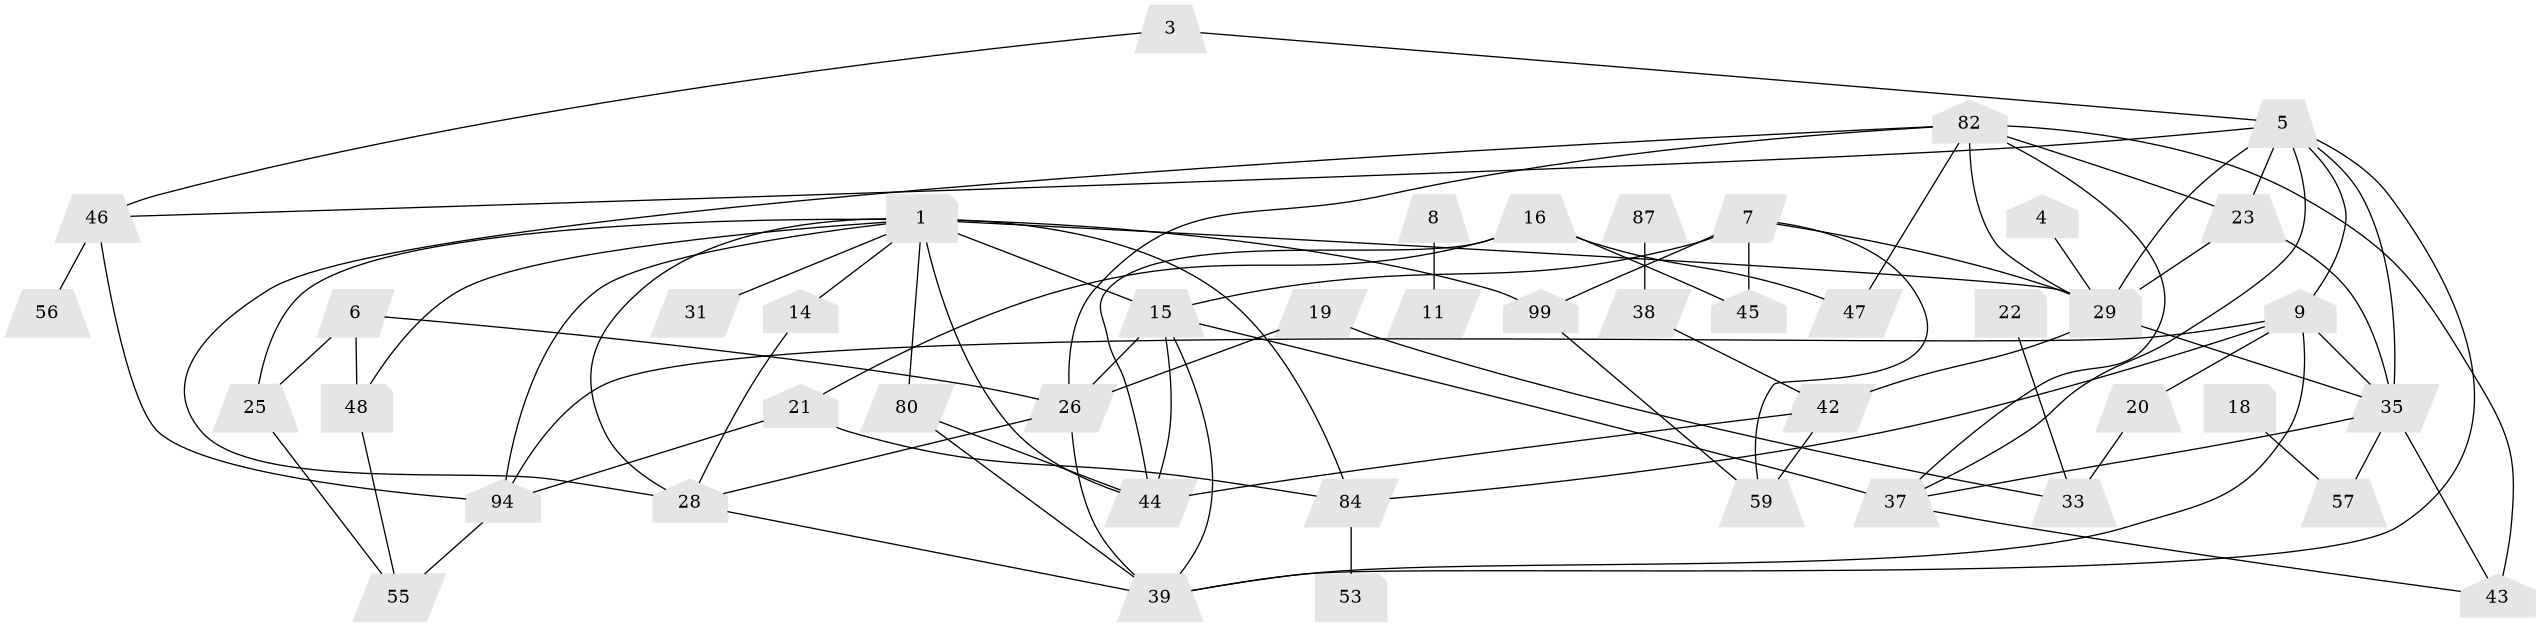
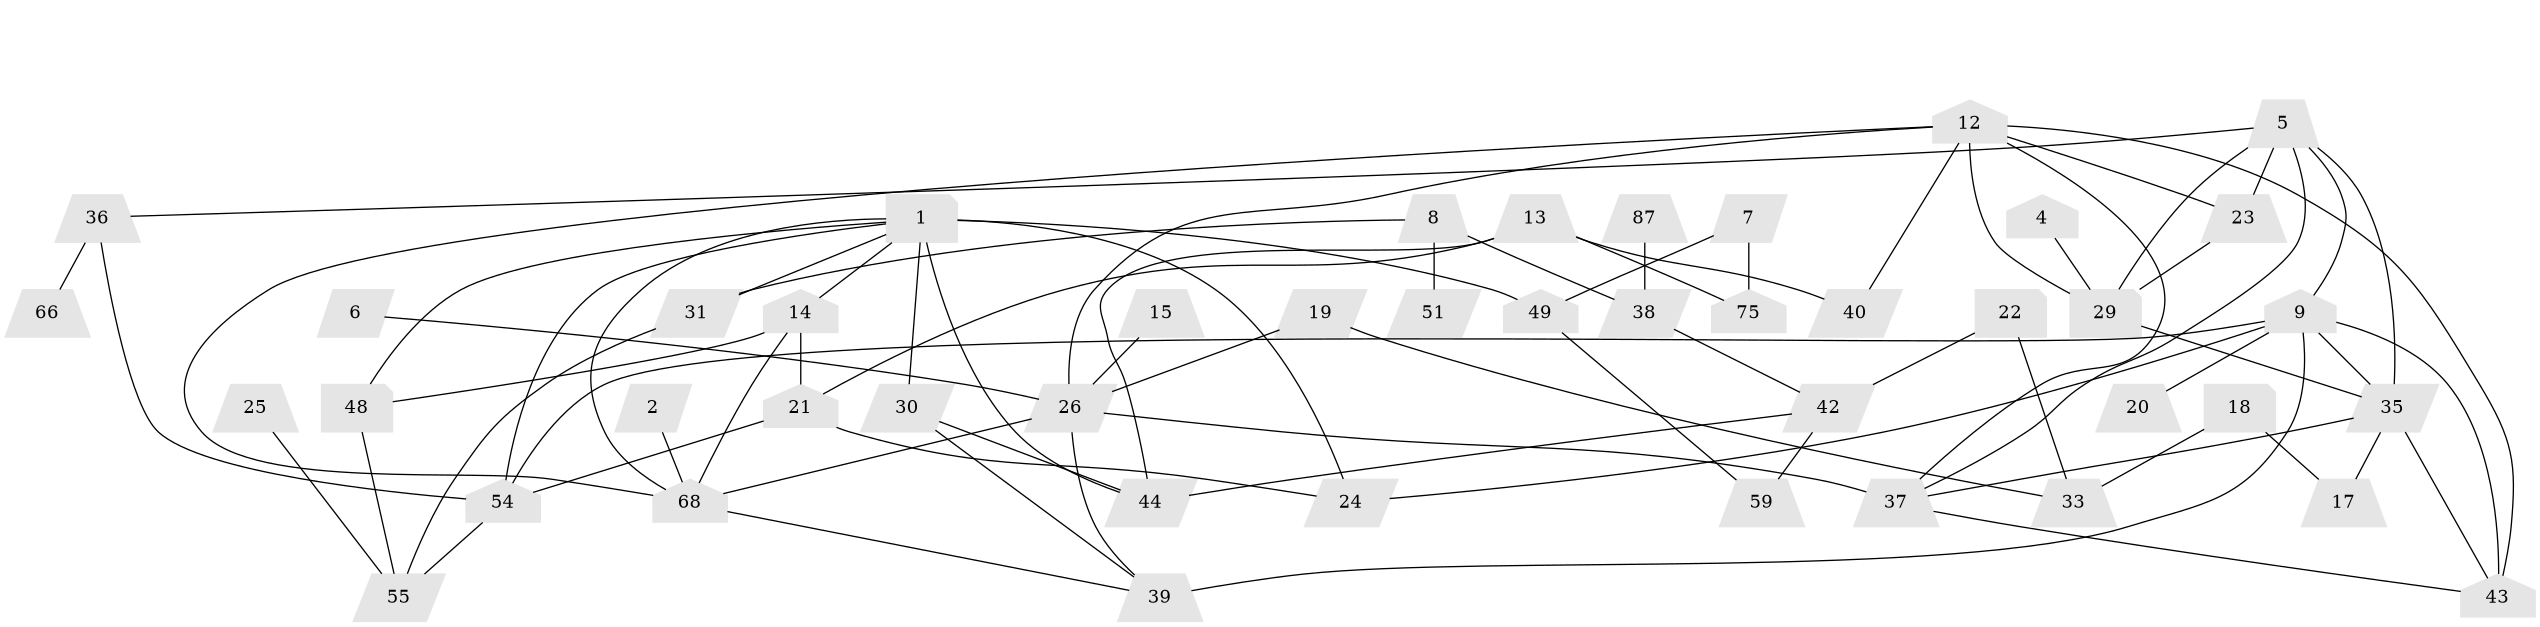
(1171, 29) -> none
(1970, 124) -> (1970, 124)
(98, 219) -> (98, 219)
(1535, 219) -> (1535, 219)
(660, 224) -> none
none -> (1053, 240)
(1514, 252) -> none
(1925, 253) -> none
(1045, 267) -> none
none -> (1541, 268)
(1467, 274) -> none
(2355, 299) -> none
(48, 313) -> (48, 313)
(1434, 313) -> (1434, 313)
(1541, 313) -> (1541, 313)
(1749, 313) -> (1749, 313)
(1855, 313) -> (1855, 313)
(1907, 359) -> none
(306, 361) -> none
(356, 361) -> (580, 373)
(1970, 363) -> (1924, 359)
none -> (801, 369)
(1533, 406) -> (1467, 445)
none -> (653, 408)
(907, 408) -> (907, 408)
(1171, 408) -> none
none -> (2467, 414)
none -> (501, 420)
(1211, 456) -> none
(2106, 456) -> (2135, 468)
(503, 503) -> (503, 503)
(690, 503) -> (690, 503)
(1351, 503) -> (1351, 503)
(2344, 503) -> (2344, 503)
(2032, 567) -> none
(1351, 598) -> none
